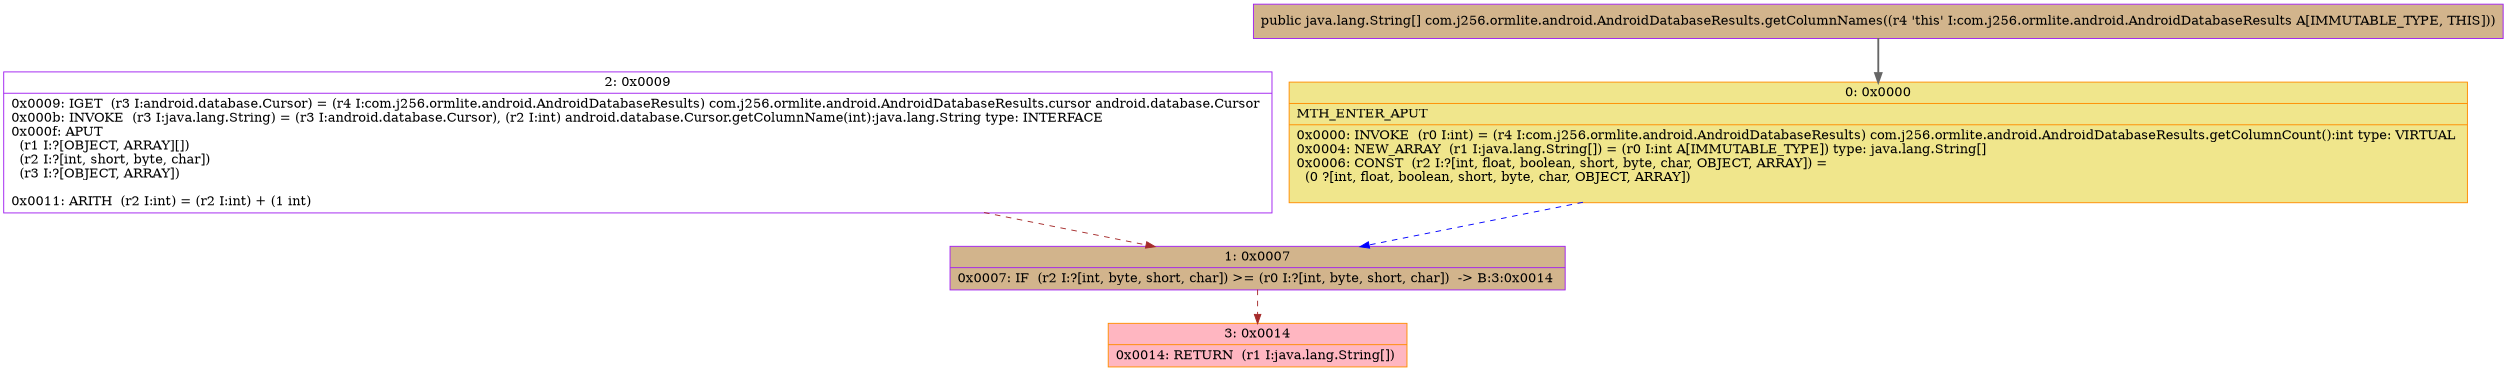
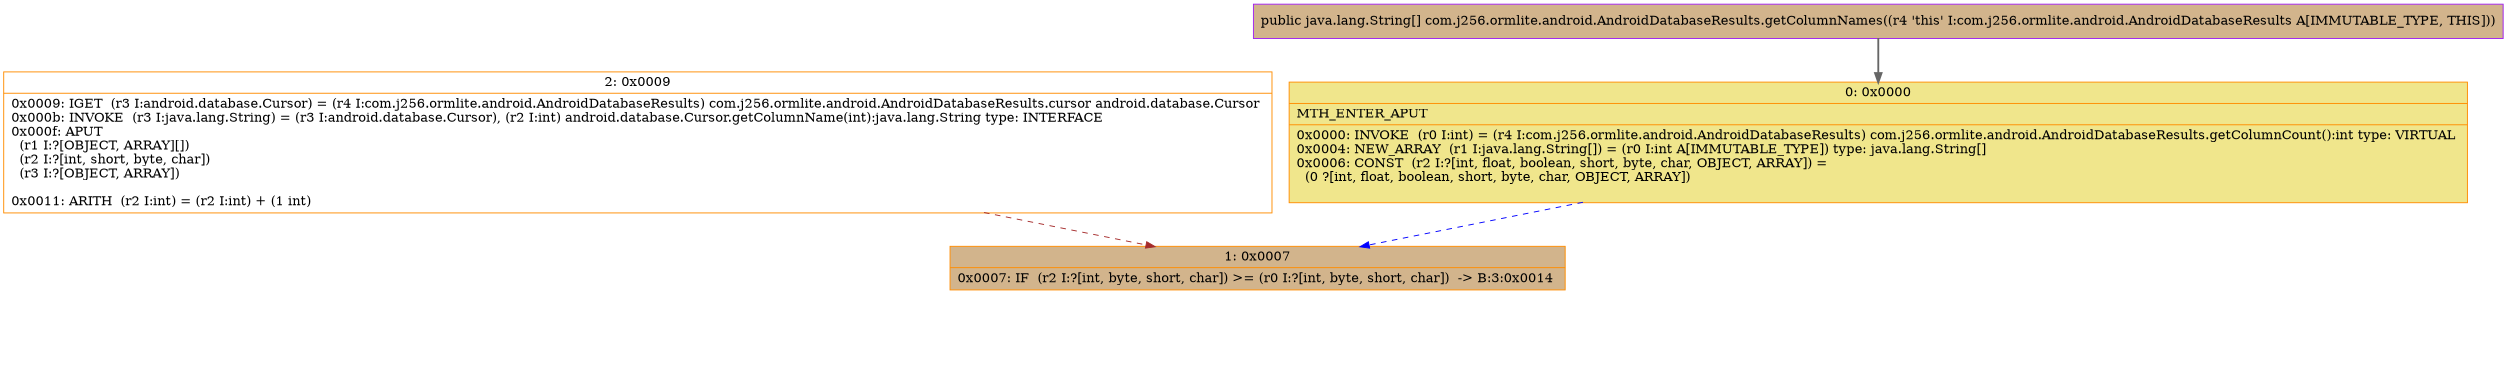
(638, 142) -> (638, 142)
(1258, 268) -> (1258, 268)
(1258, 345) -> none
